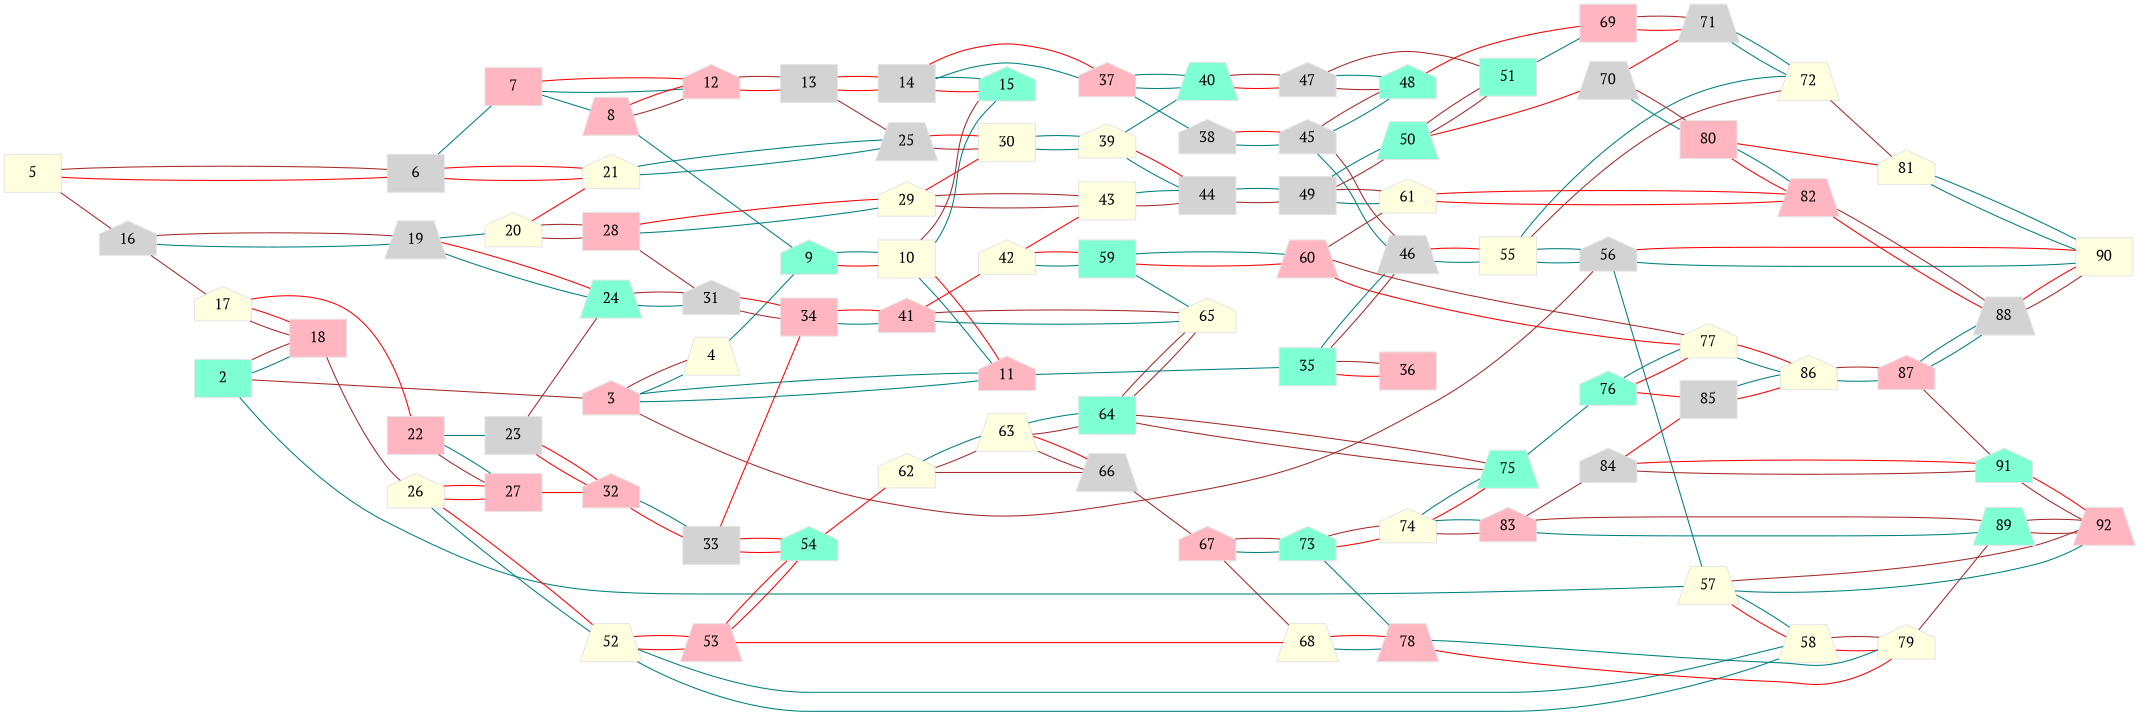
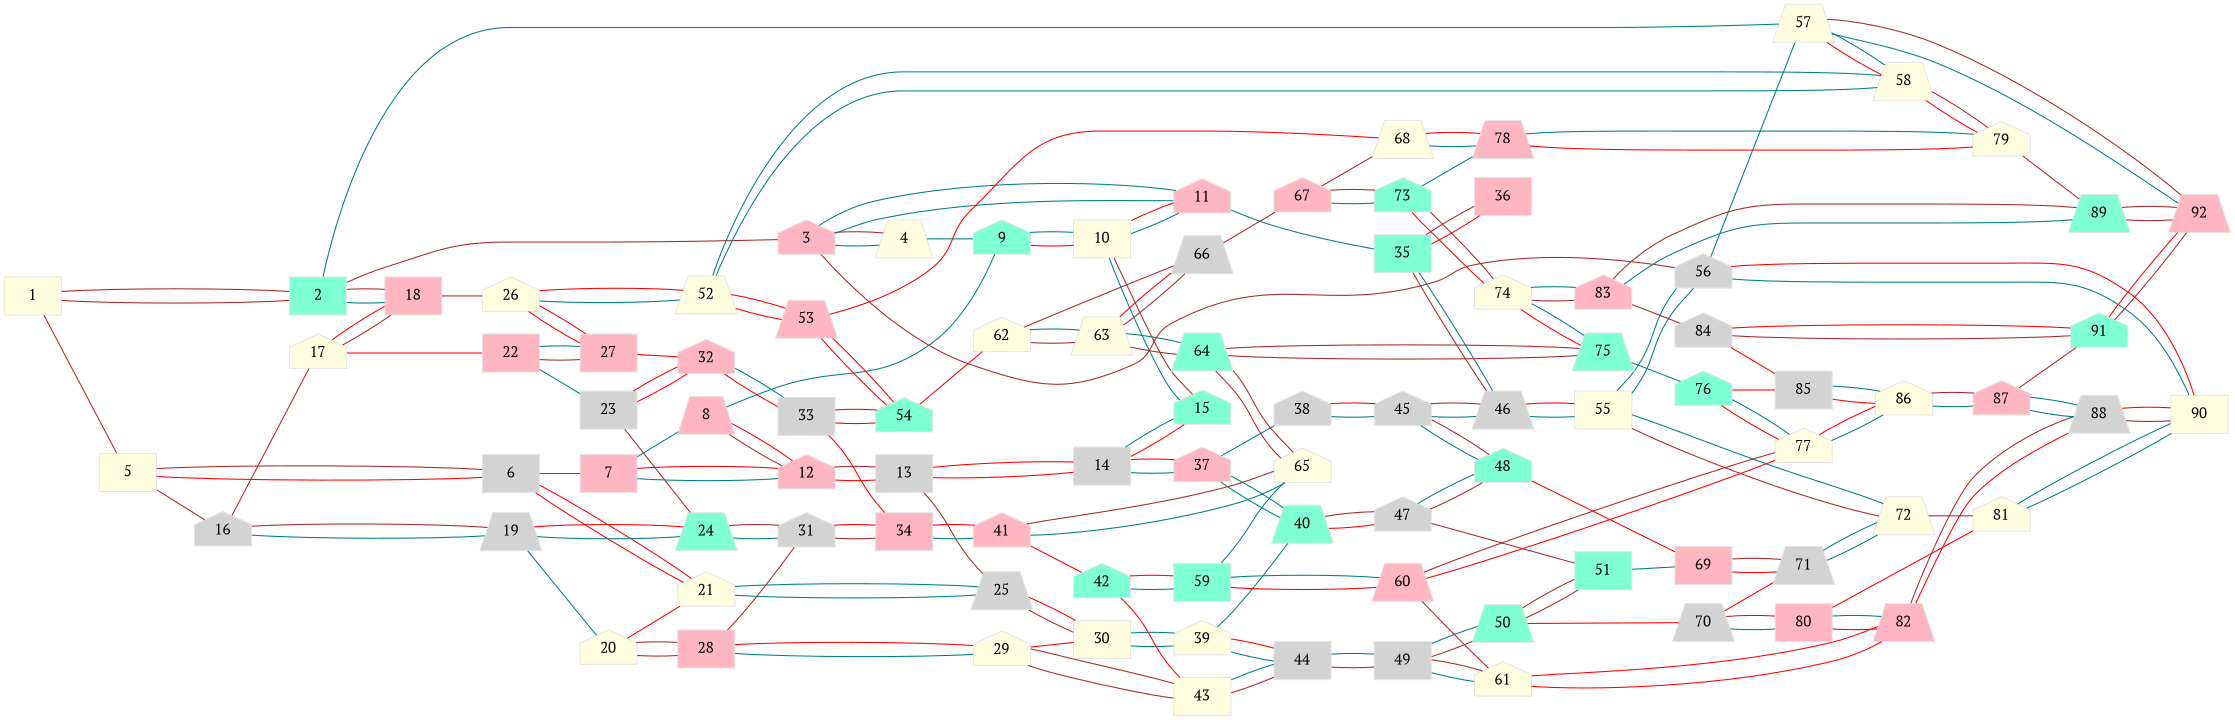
(1007, 259) -> (1102, 582)
none -> (33, 296)
(1107, 415) -> (1202, 352)
